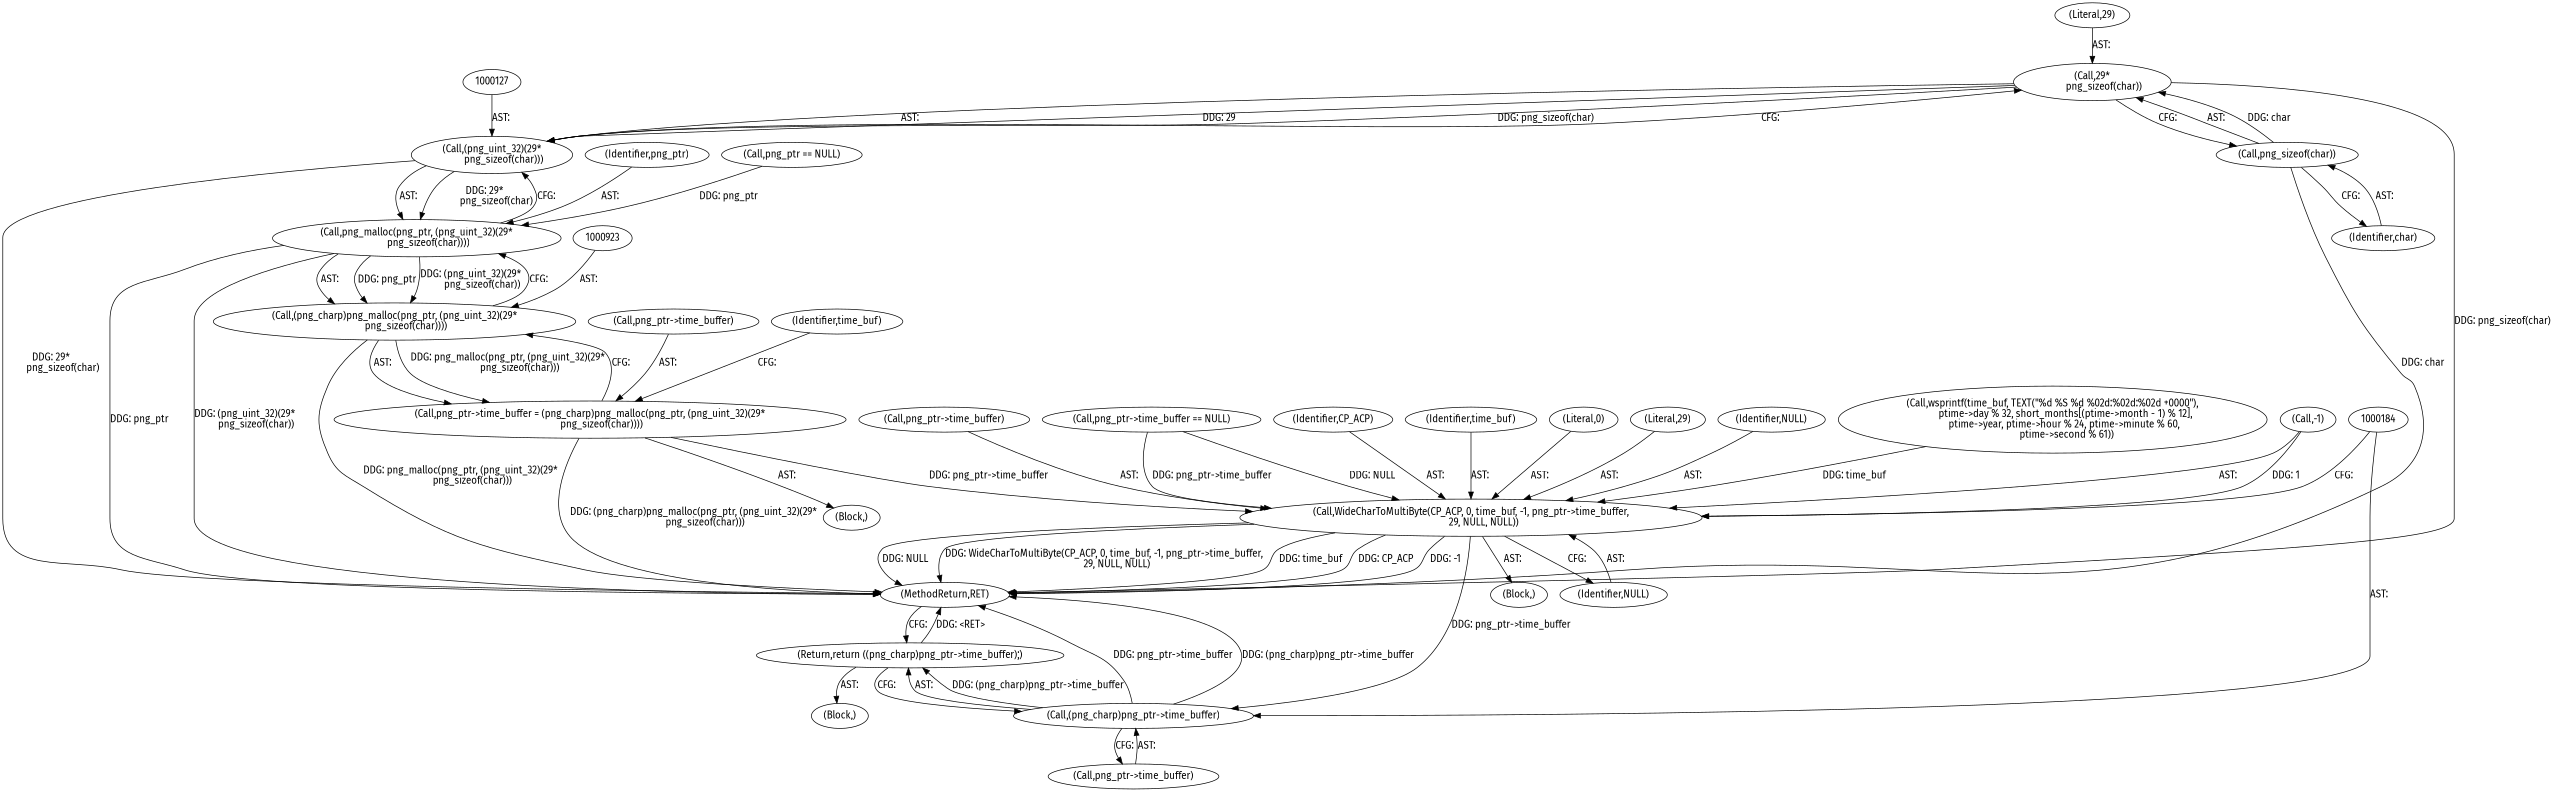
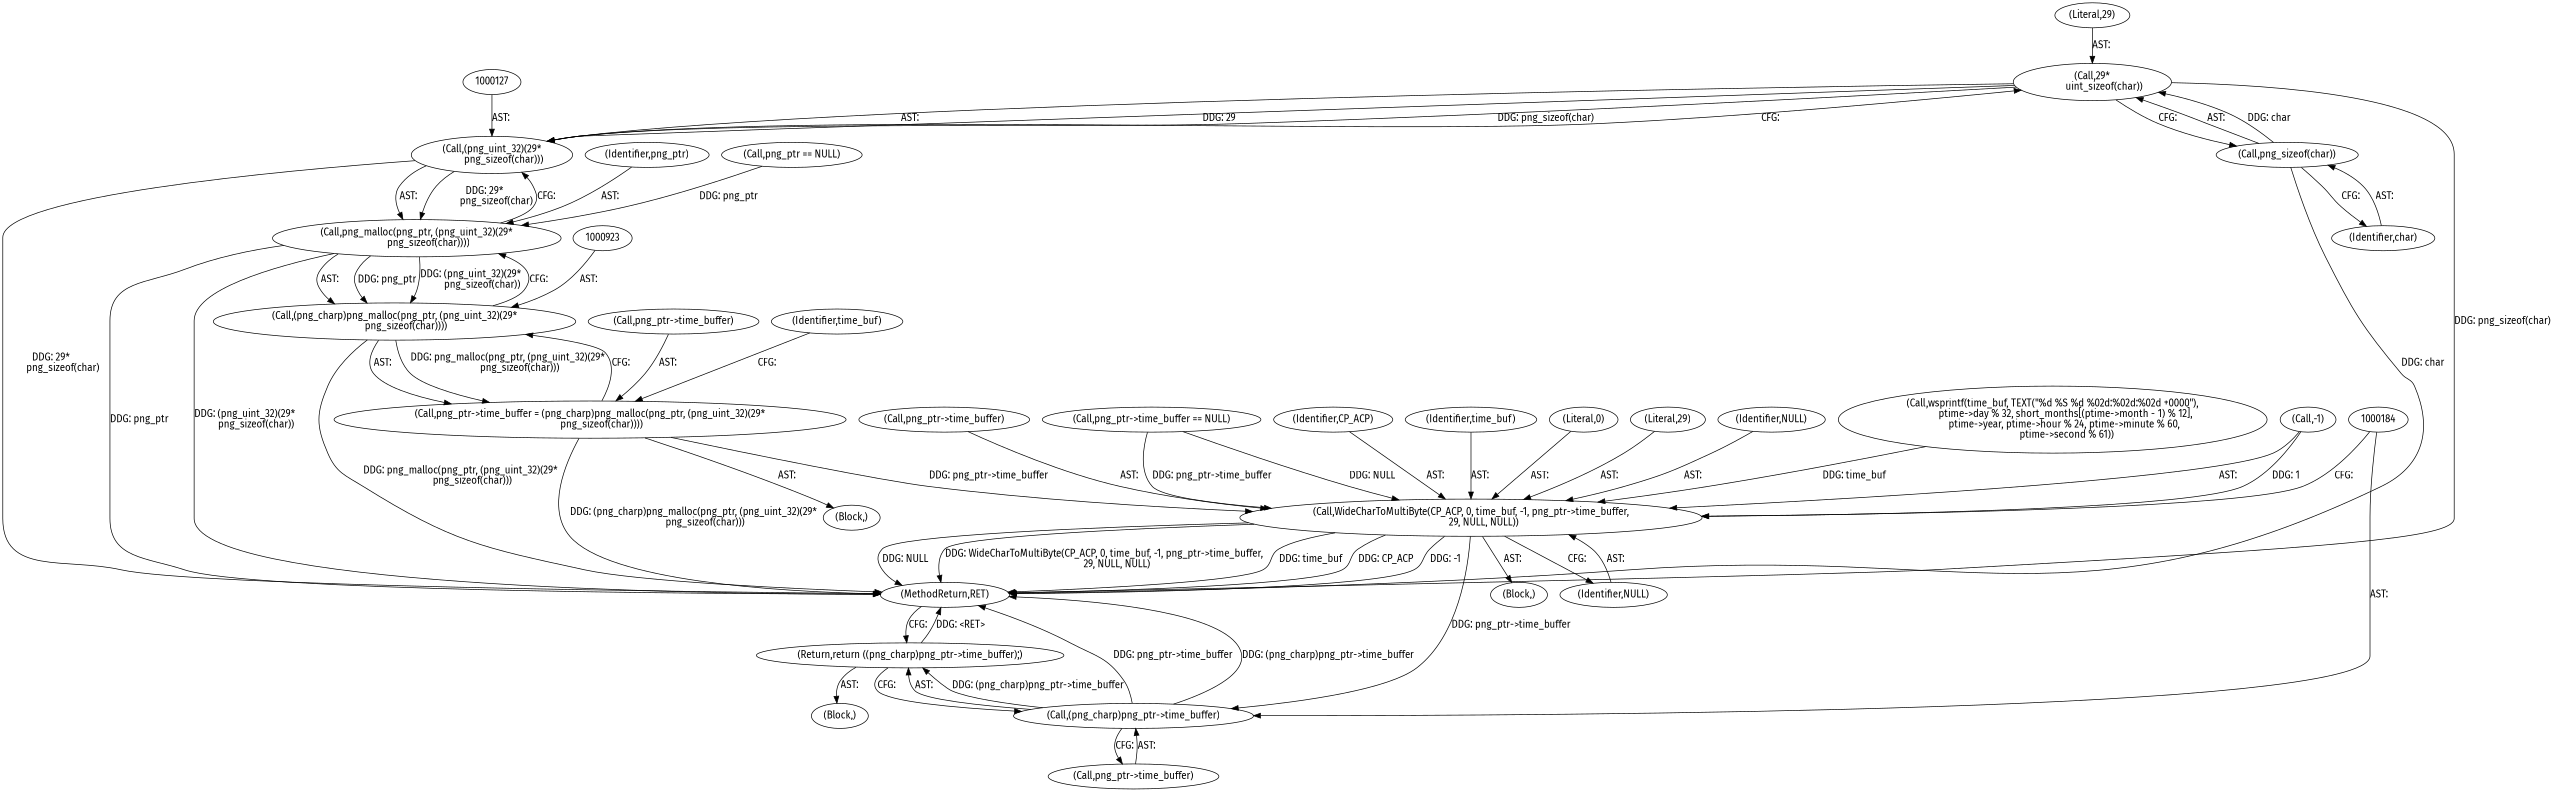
(2092, 82) -> (2092, 82)
